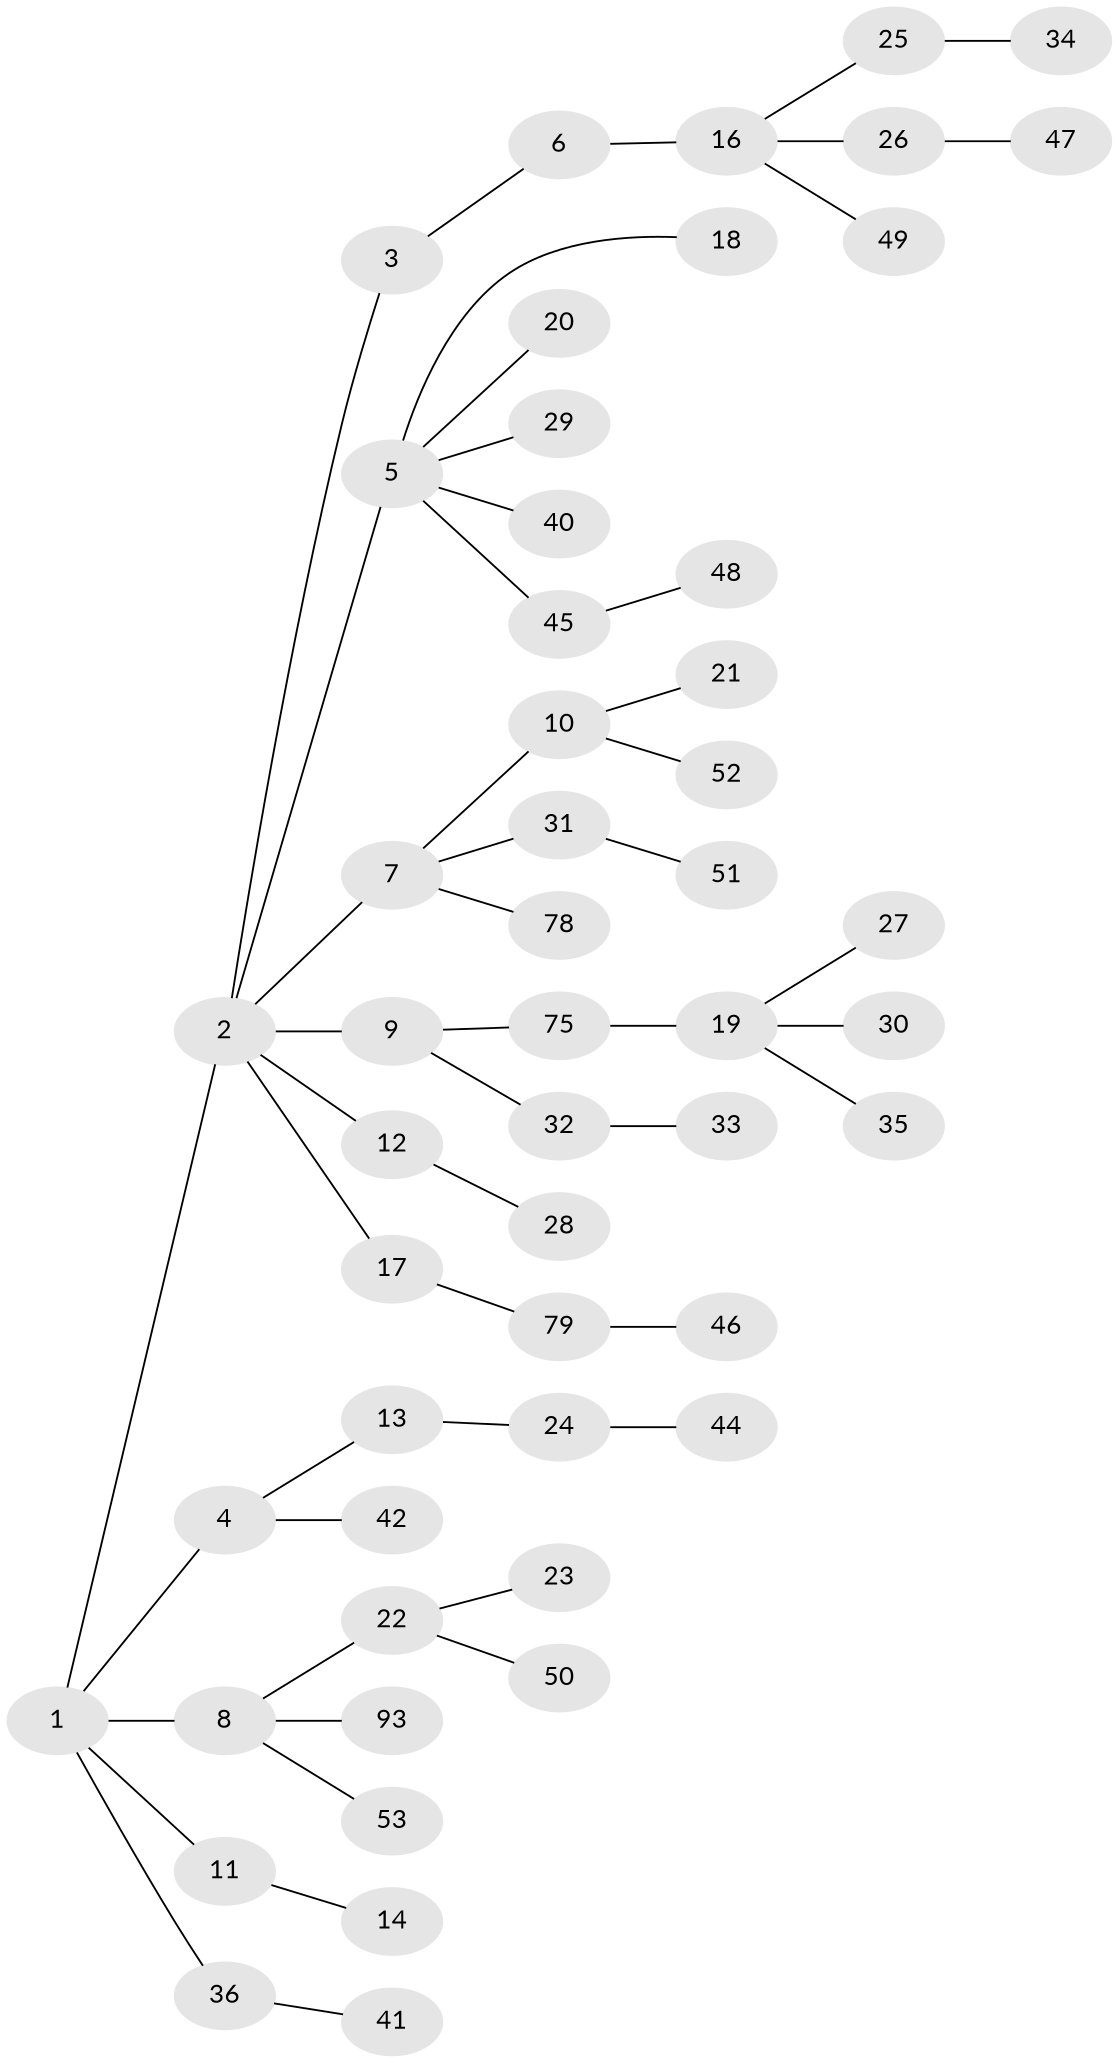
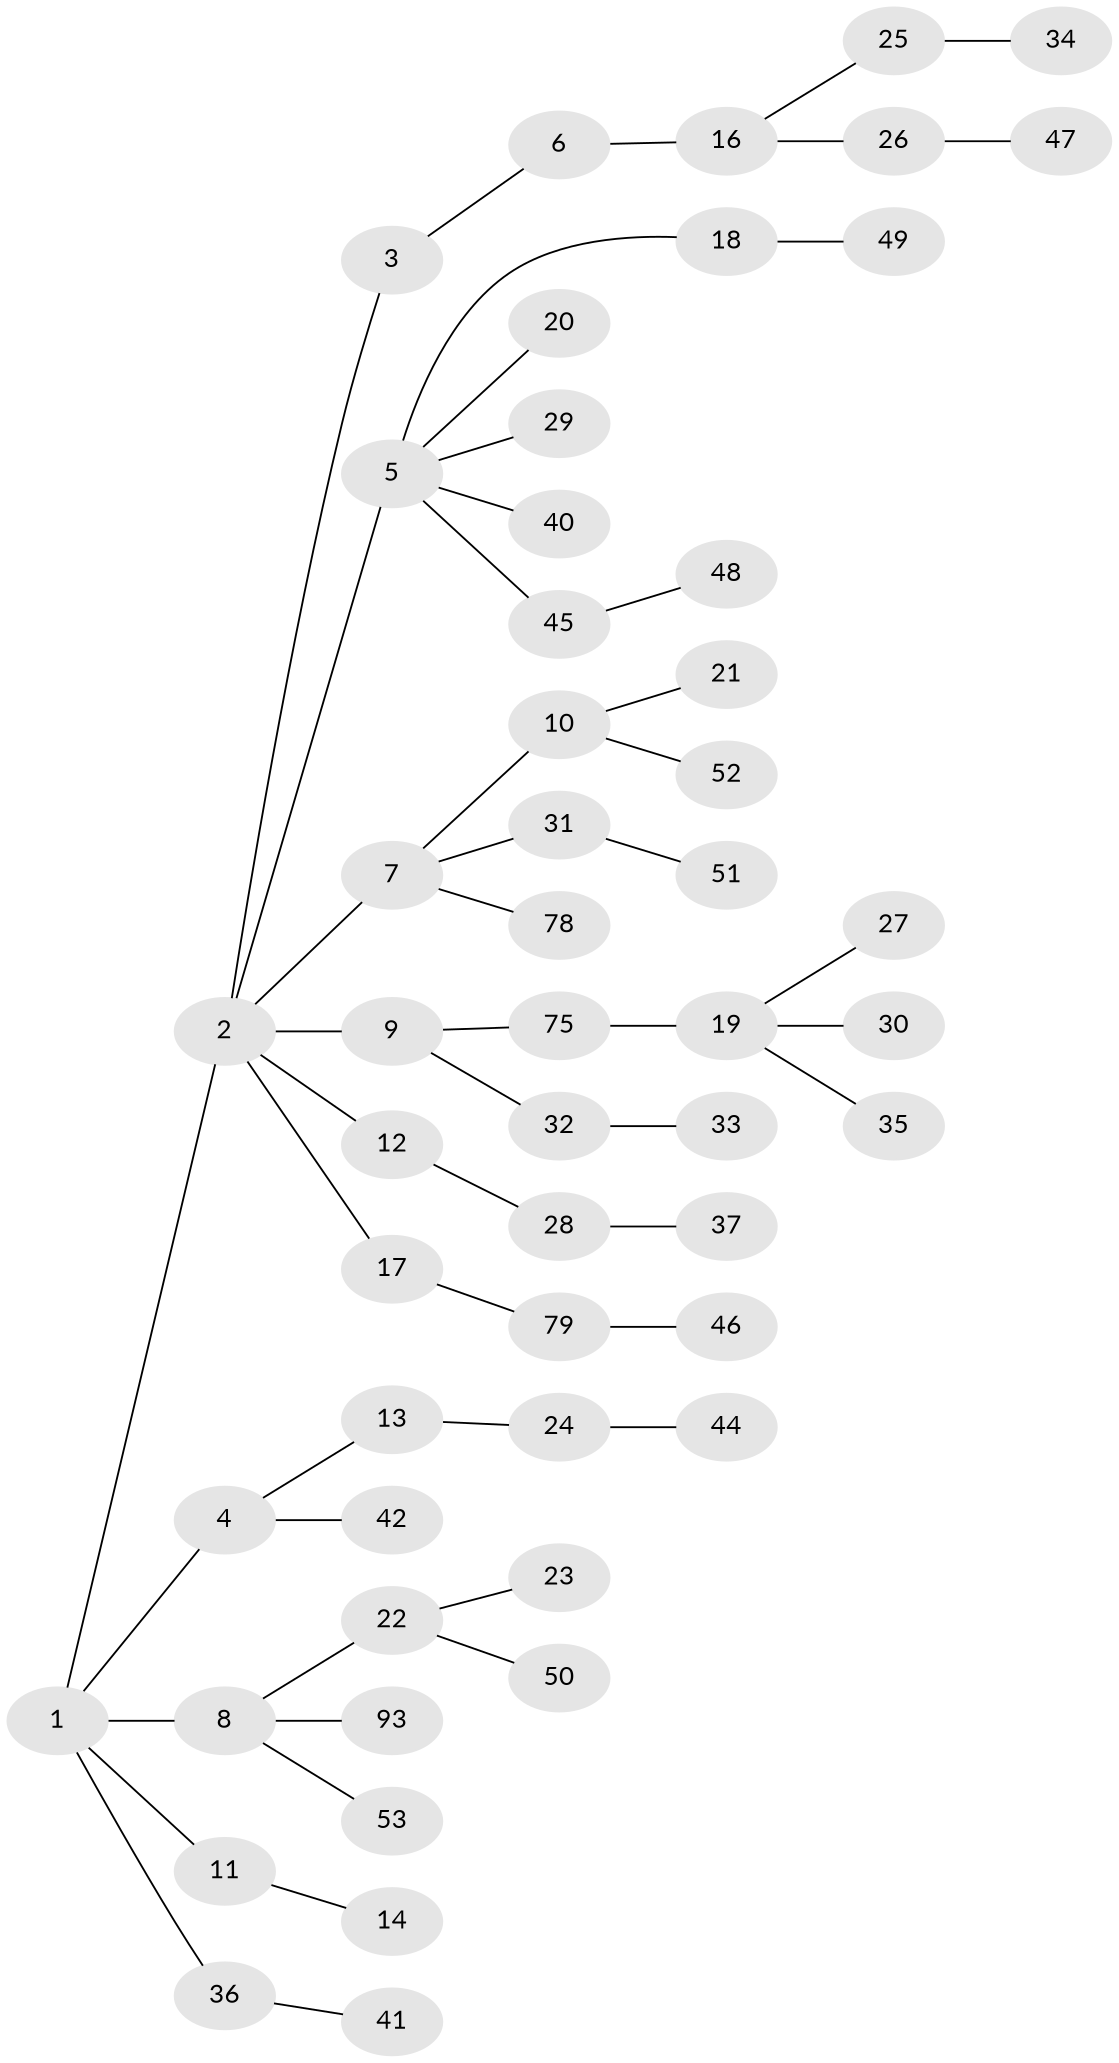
(810, 191) -> (811, 242)
none -> (727, 1226)
